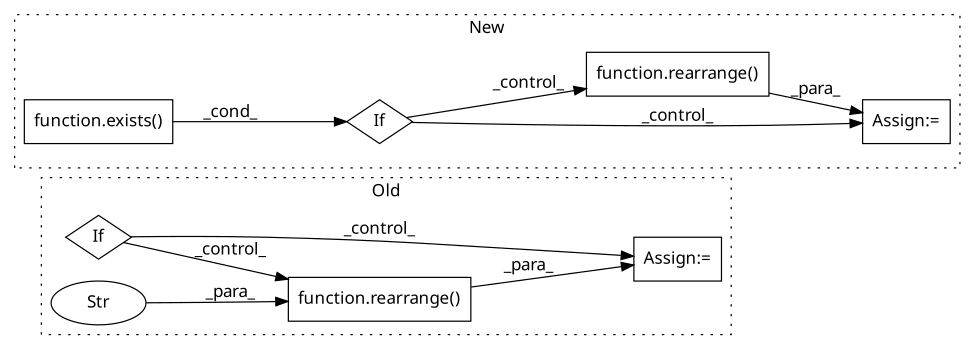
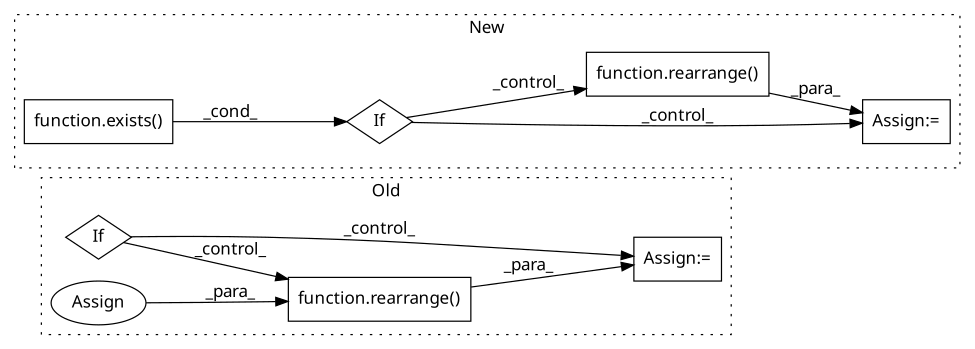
(99, 303) -> (99, 303)
